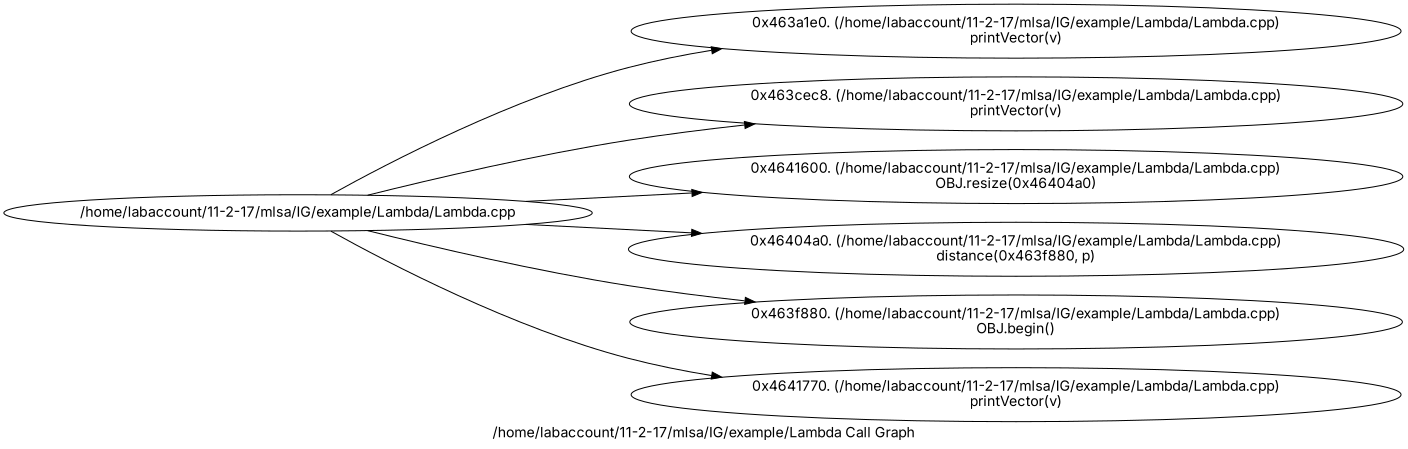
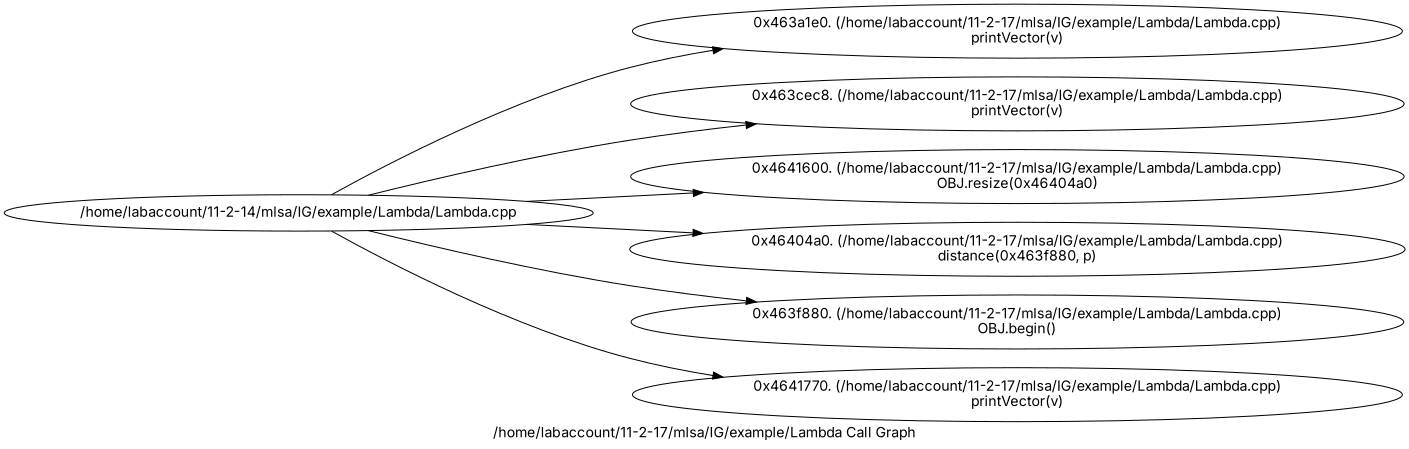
(298, 213) -> (299, 213)
